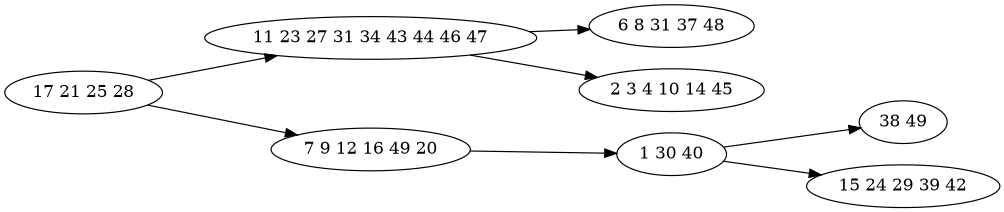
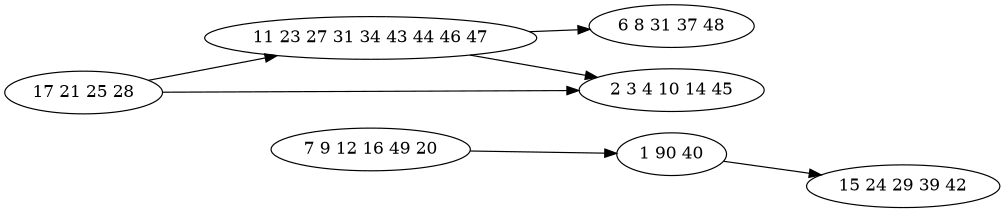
(216, 119) -> (365, 91)
(903, 122) -> none
(672, 154) -> (672, 154)
